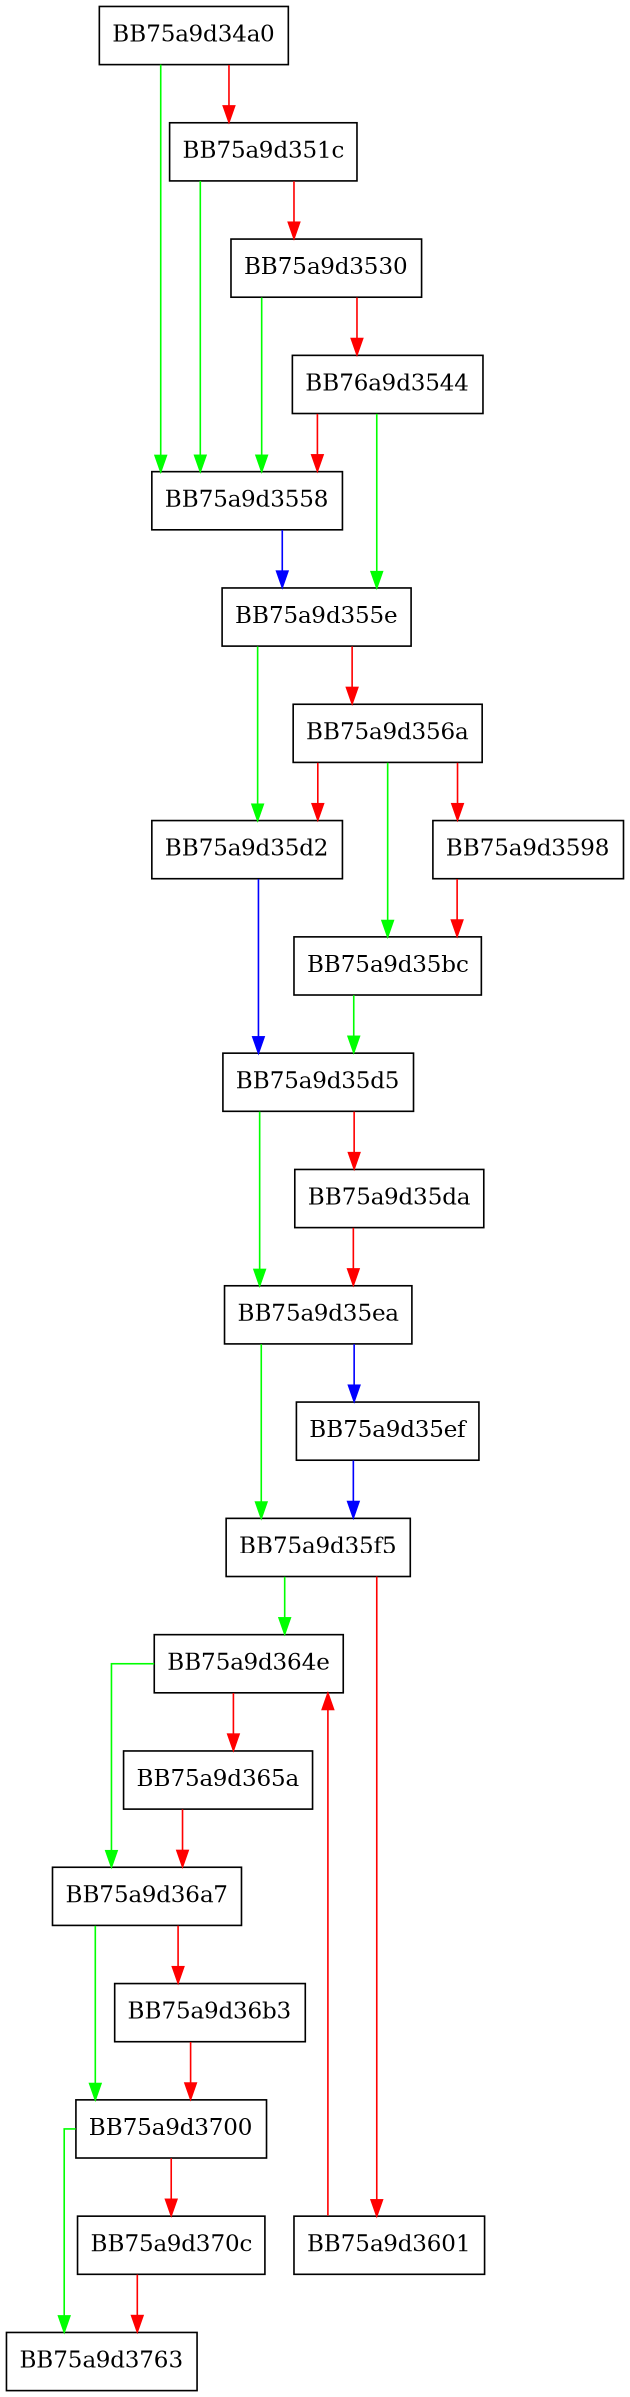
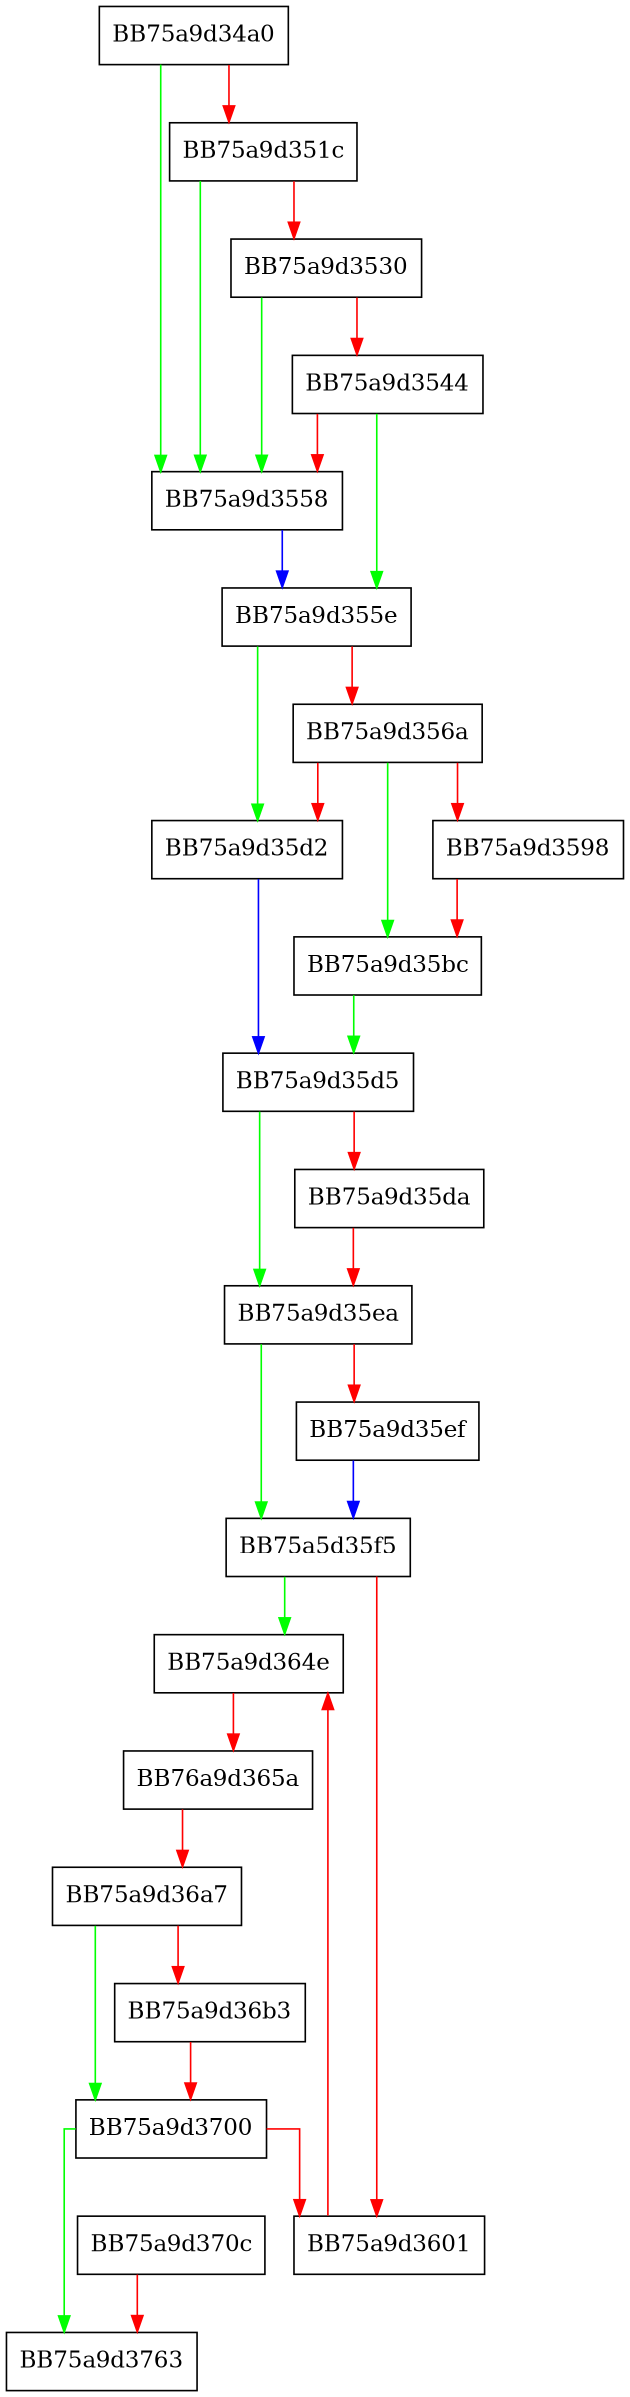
(388, 384) -> (388, 384)
(354, 1365) -> (354, 1365)
(318, 1547) -> (318, 1547)
(111, 1736) -> none
(218, 1780) -> (218, 1780)
(171, 2179) -> (300, 2148)
